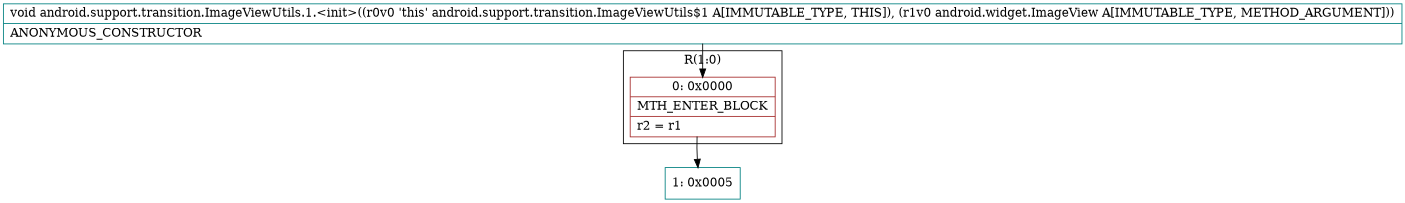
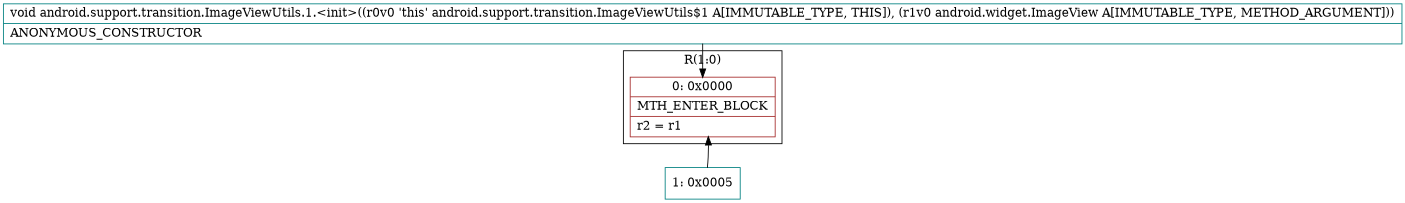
(697, 149) -> (708, 157)
